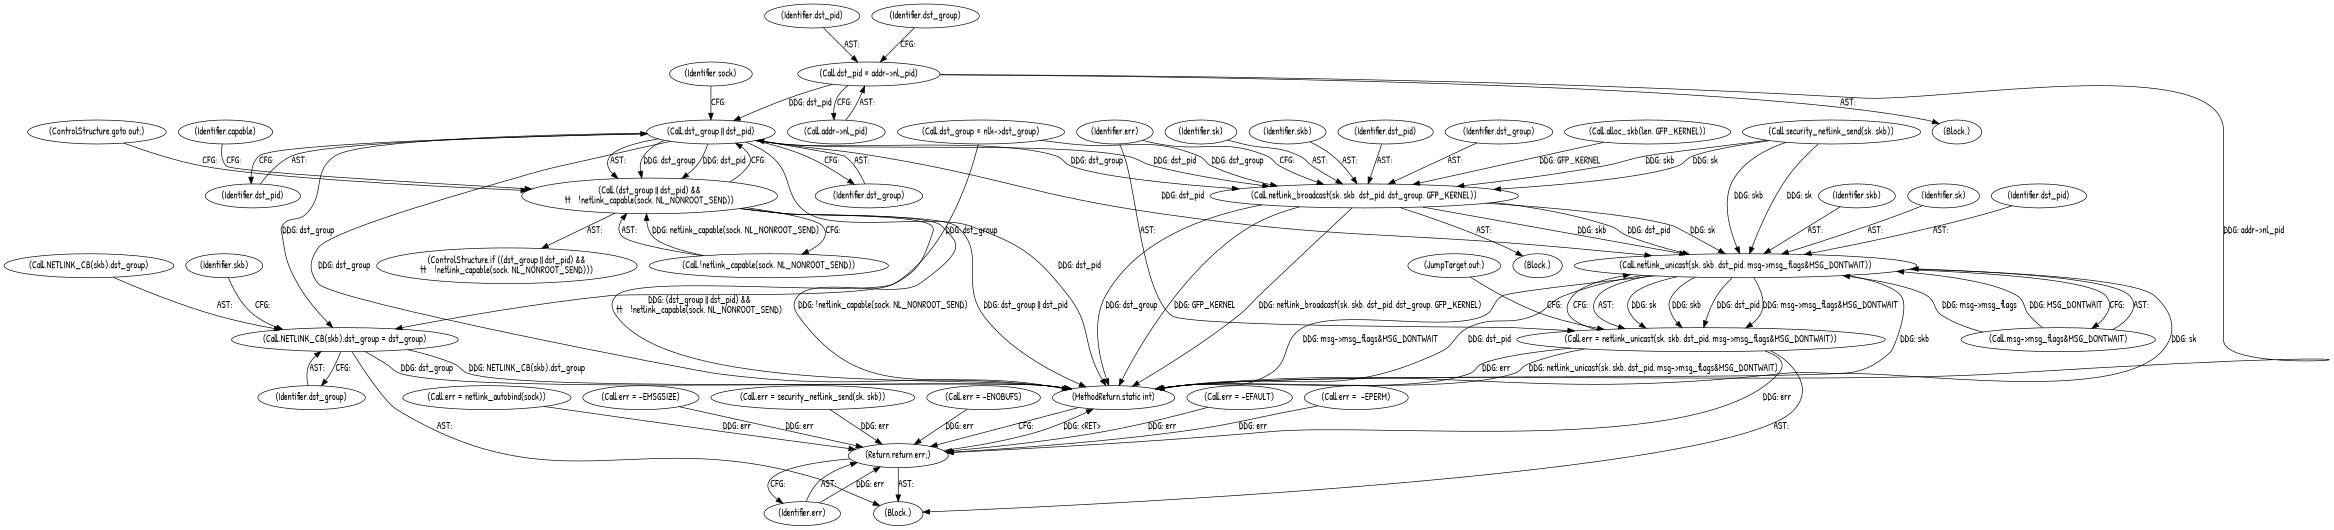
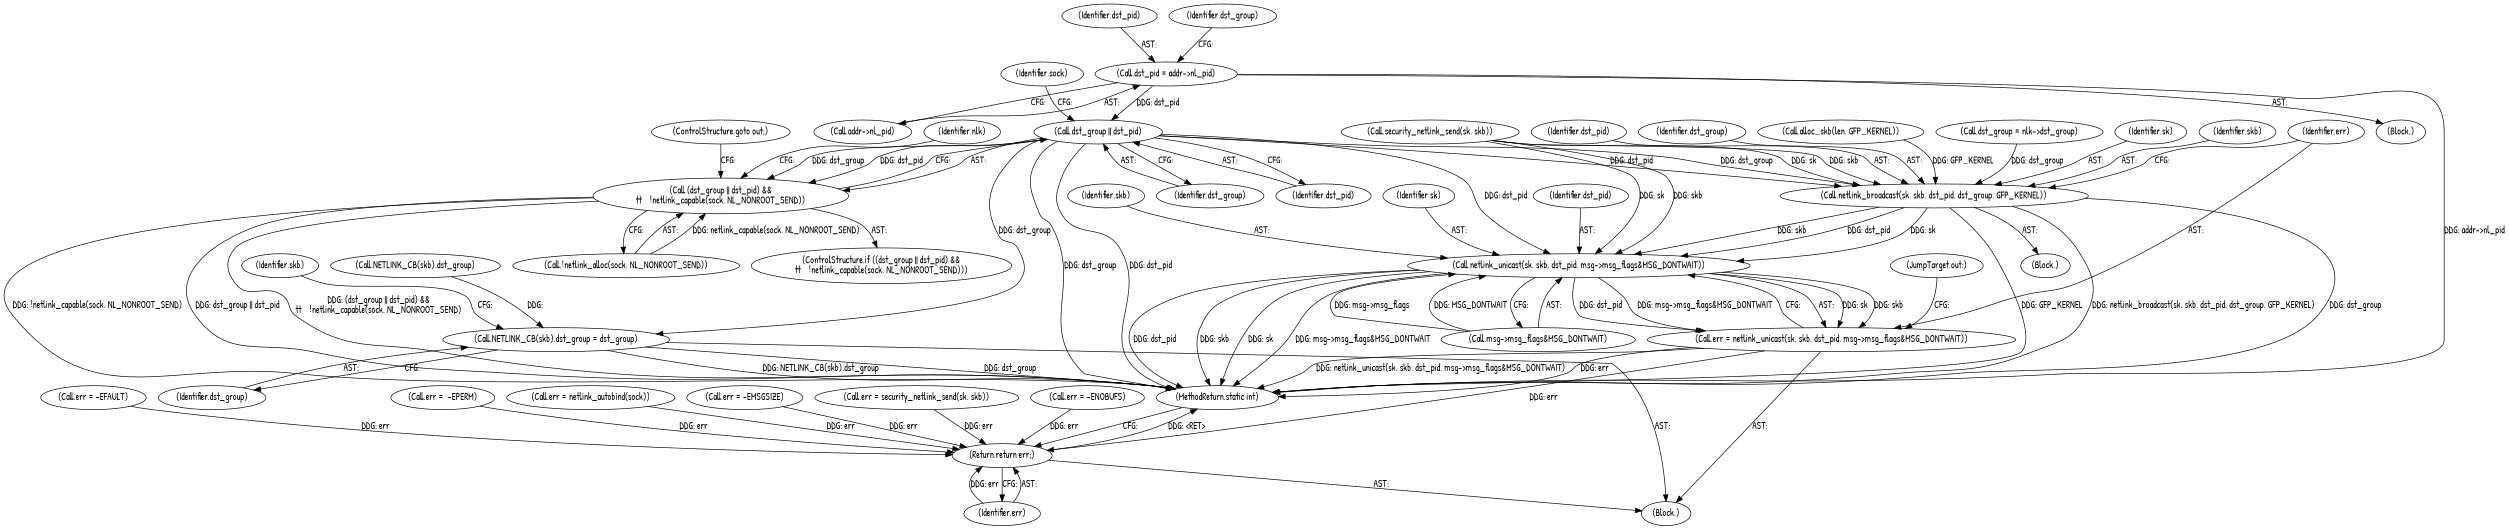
(226, 132) -> (962, 132)
(769, 266) -> (626, 266)
(731, 295) -> none
(226, 306) -> (536, 306)
